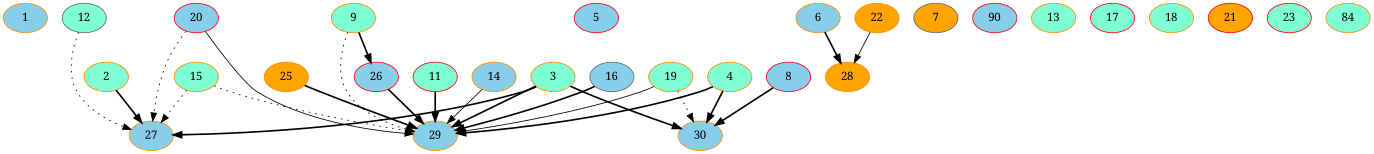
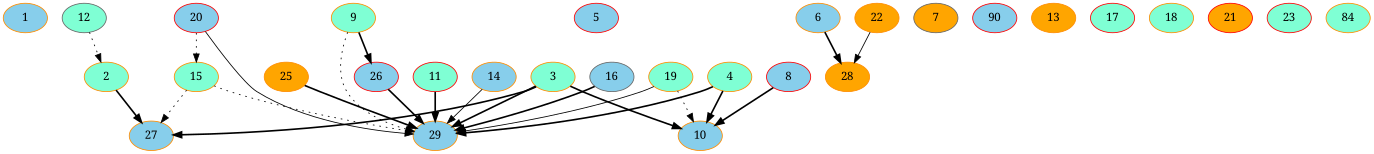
(1054, 18) -> (1054, 18)
(164, 70) -> (196, 43)
(77, 91) -> (94, 43)
(700, 136) -> (700, 136)
